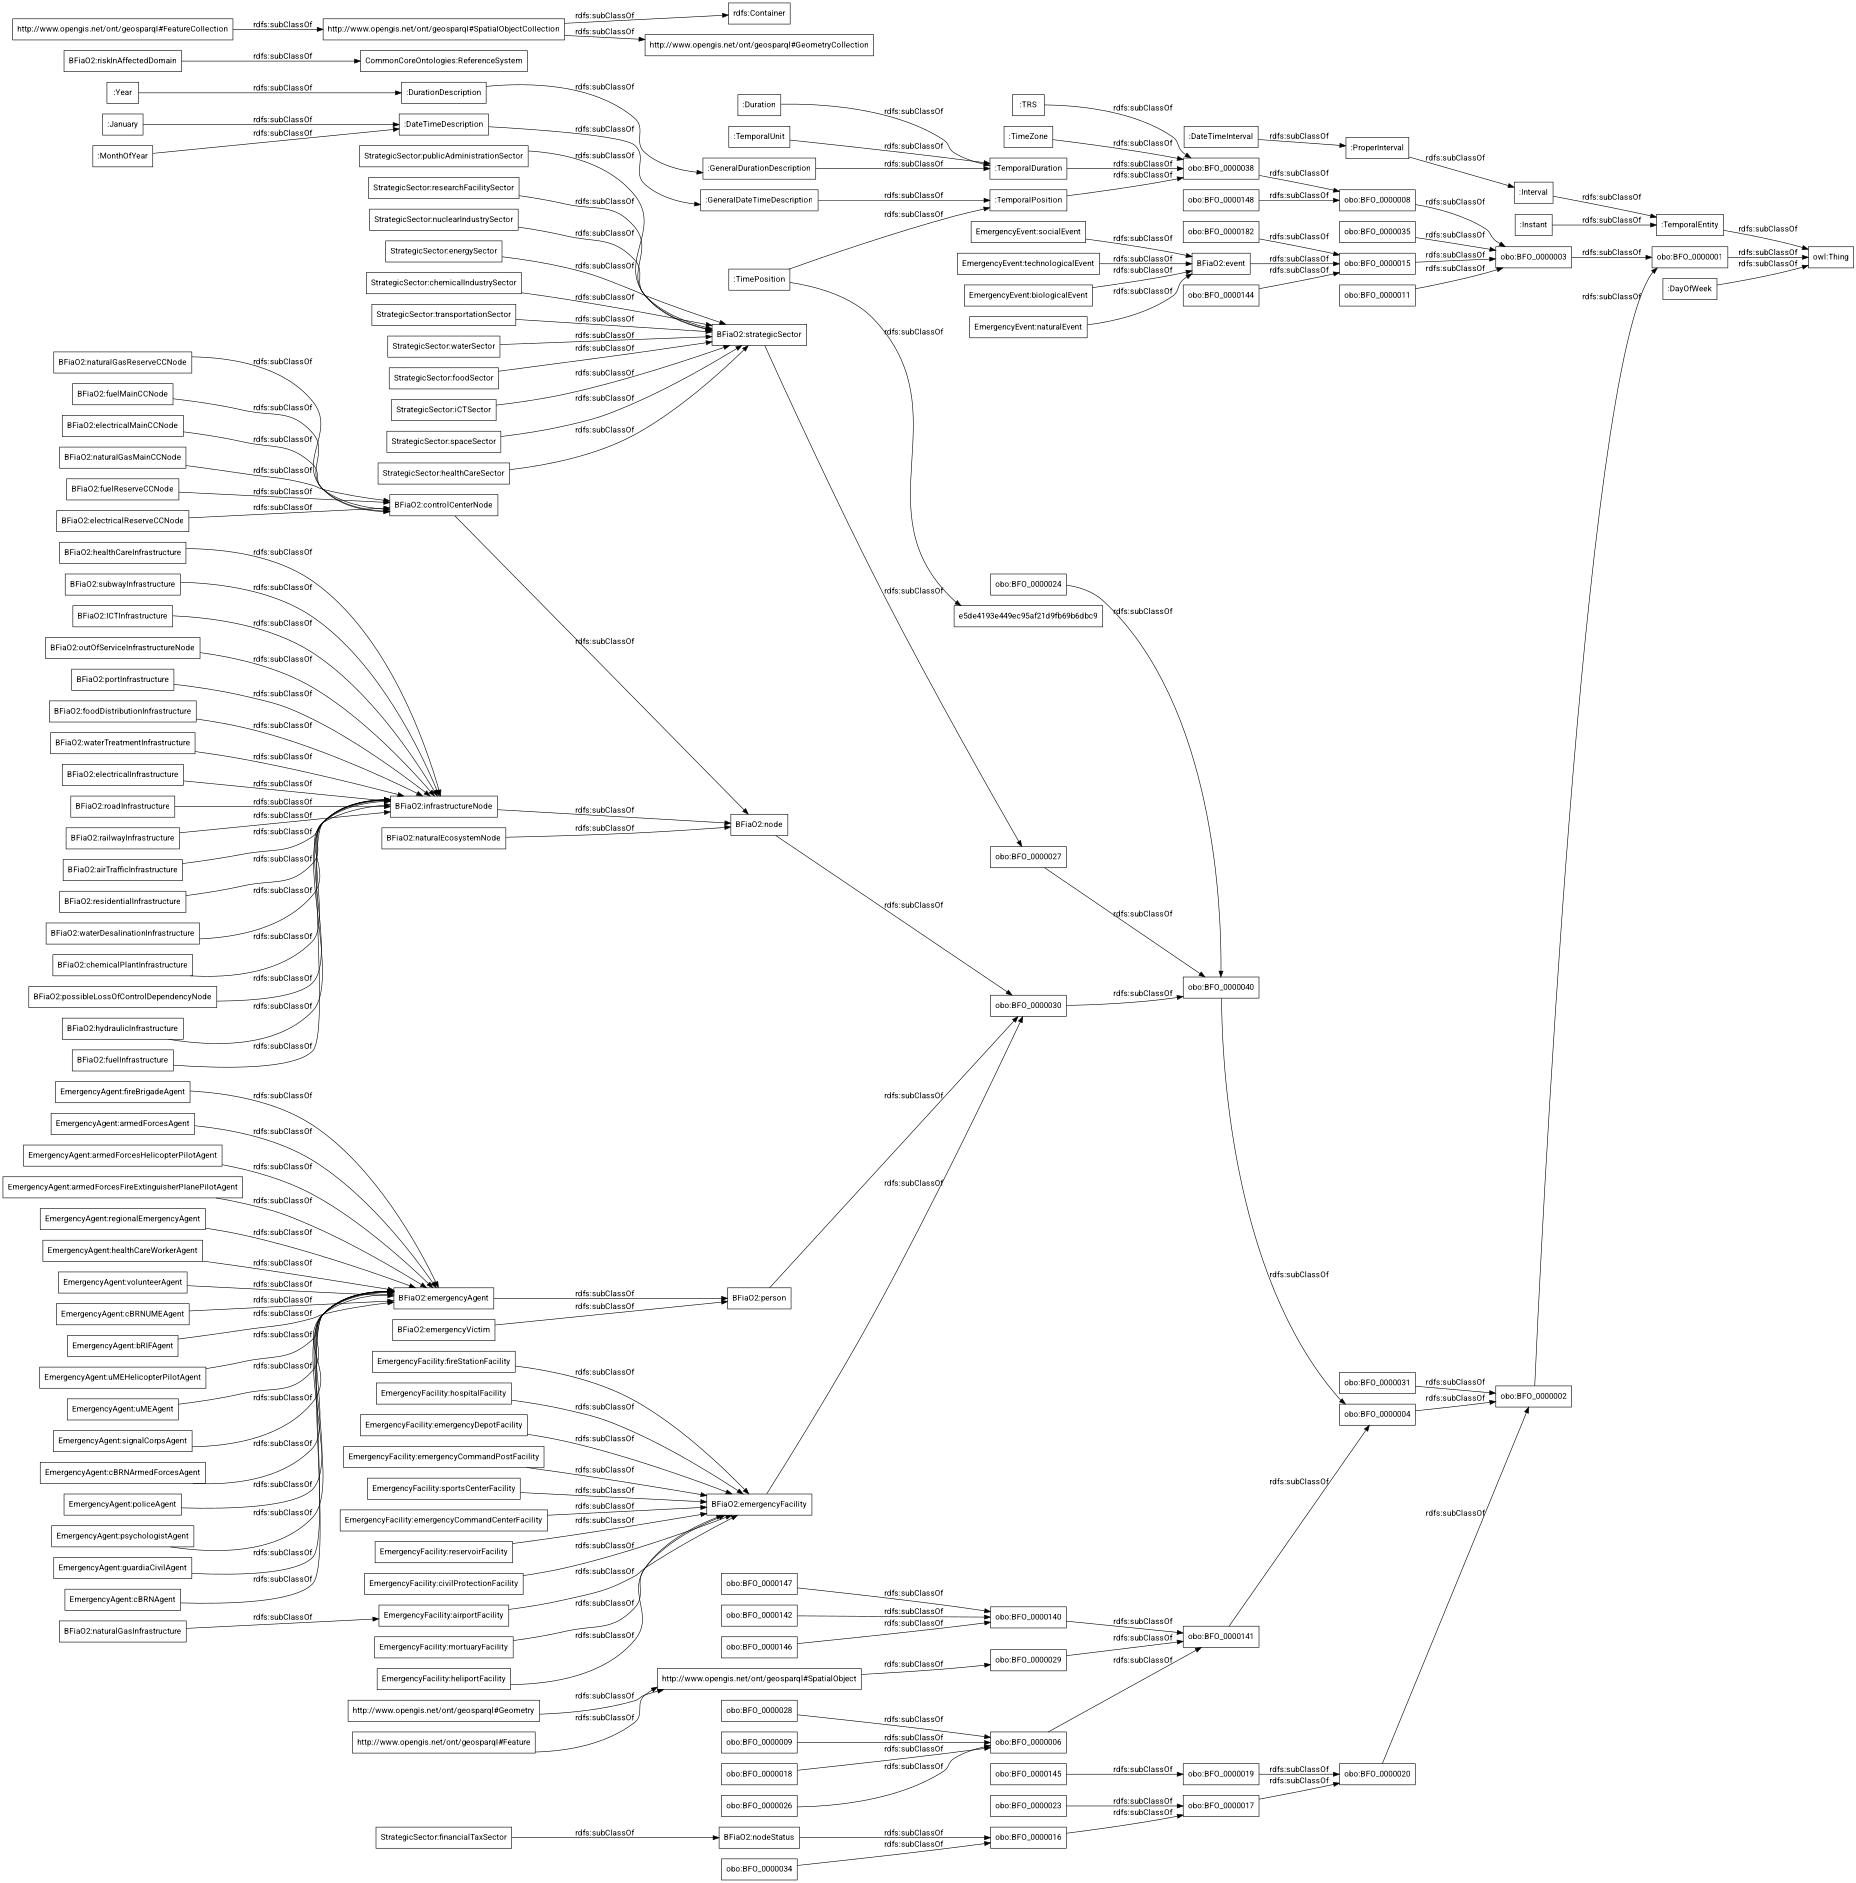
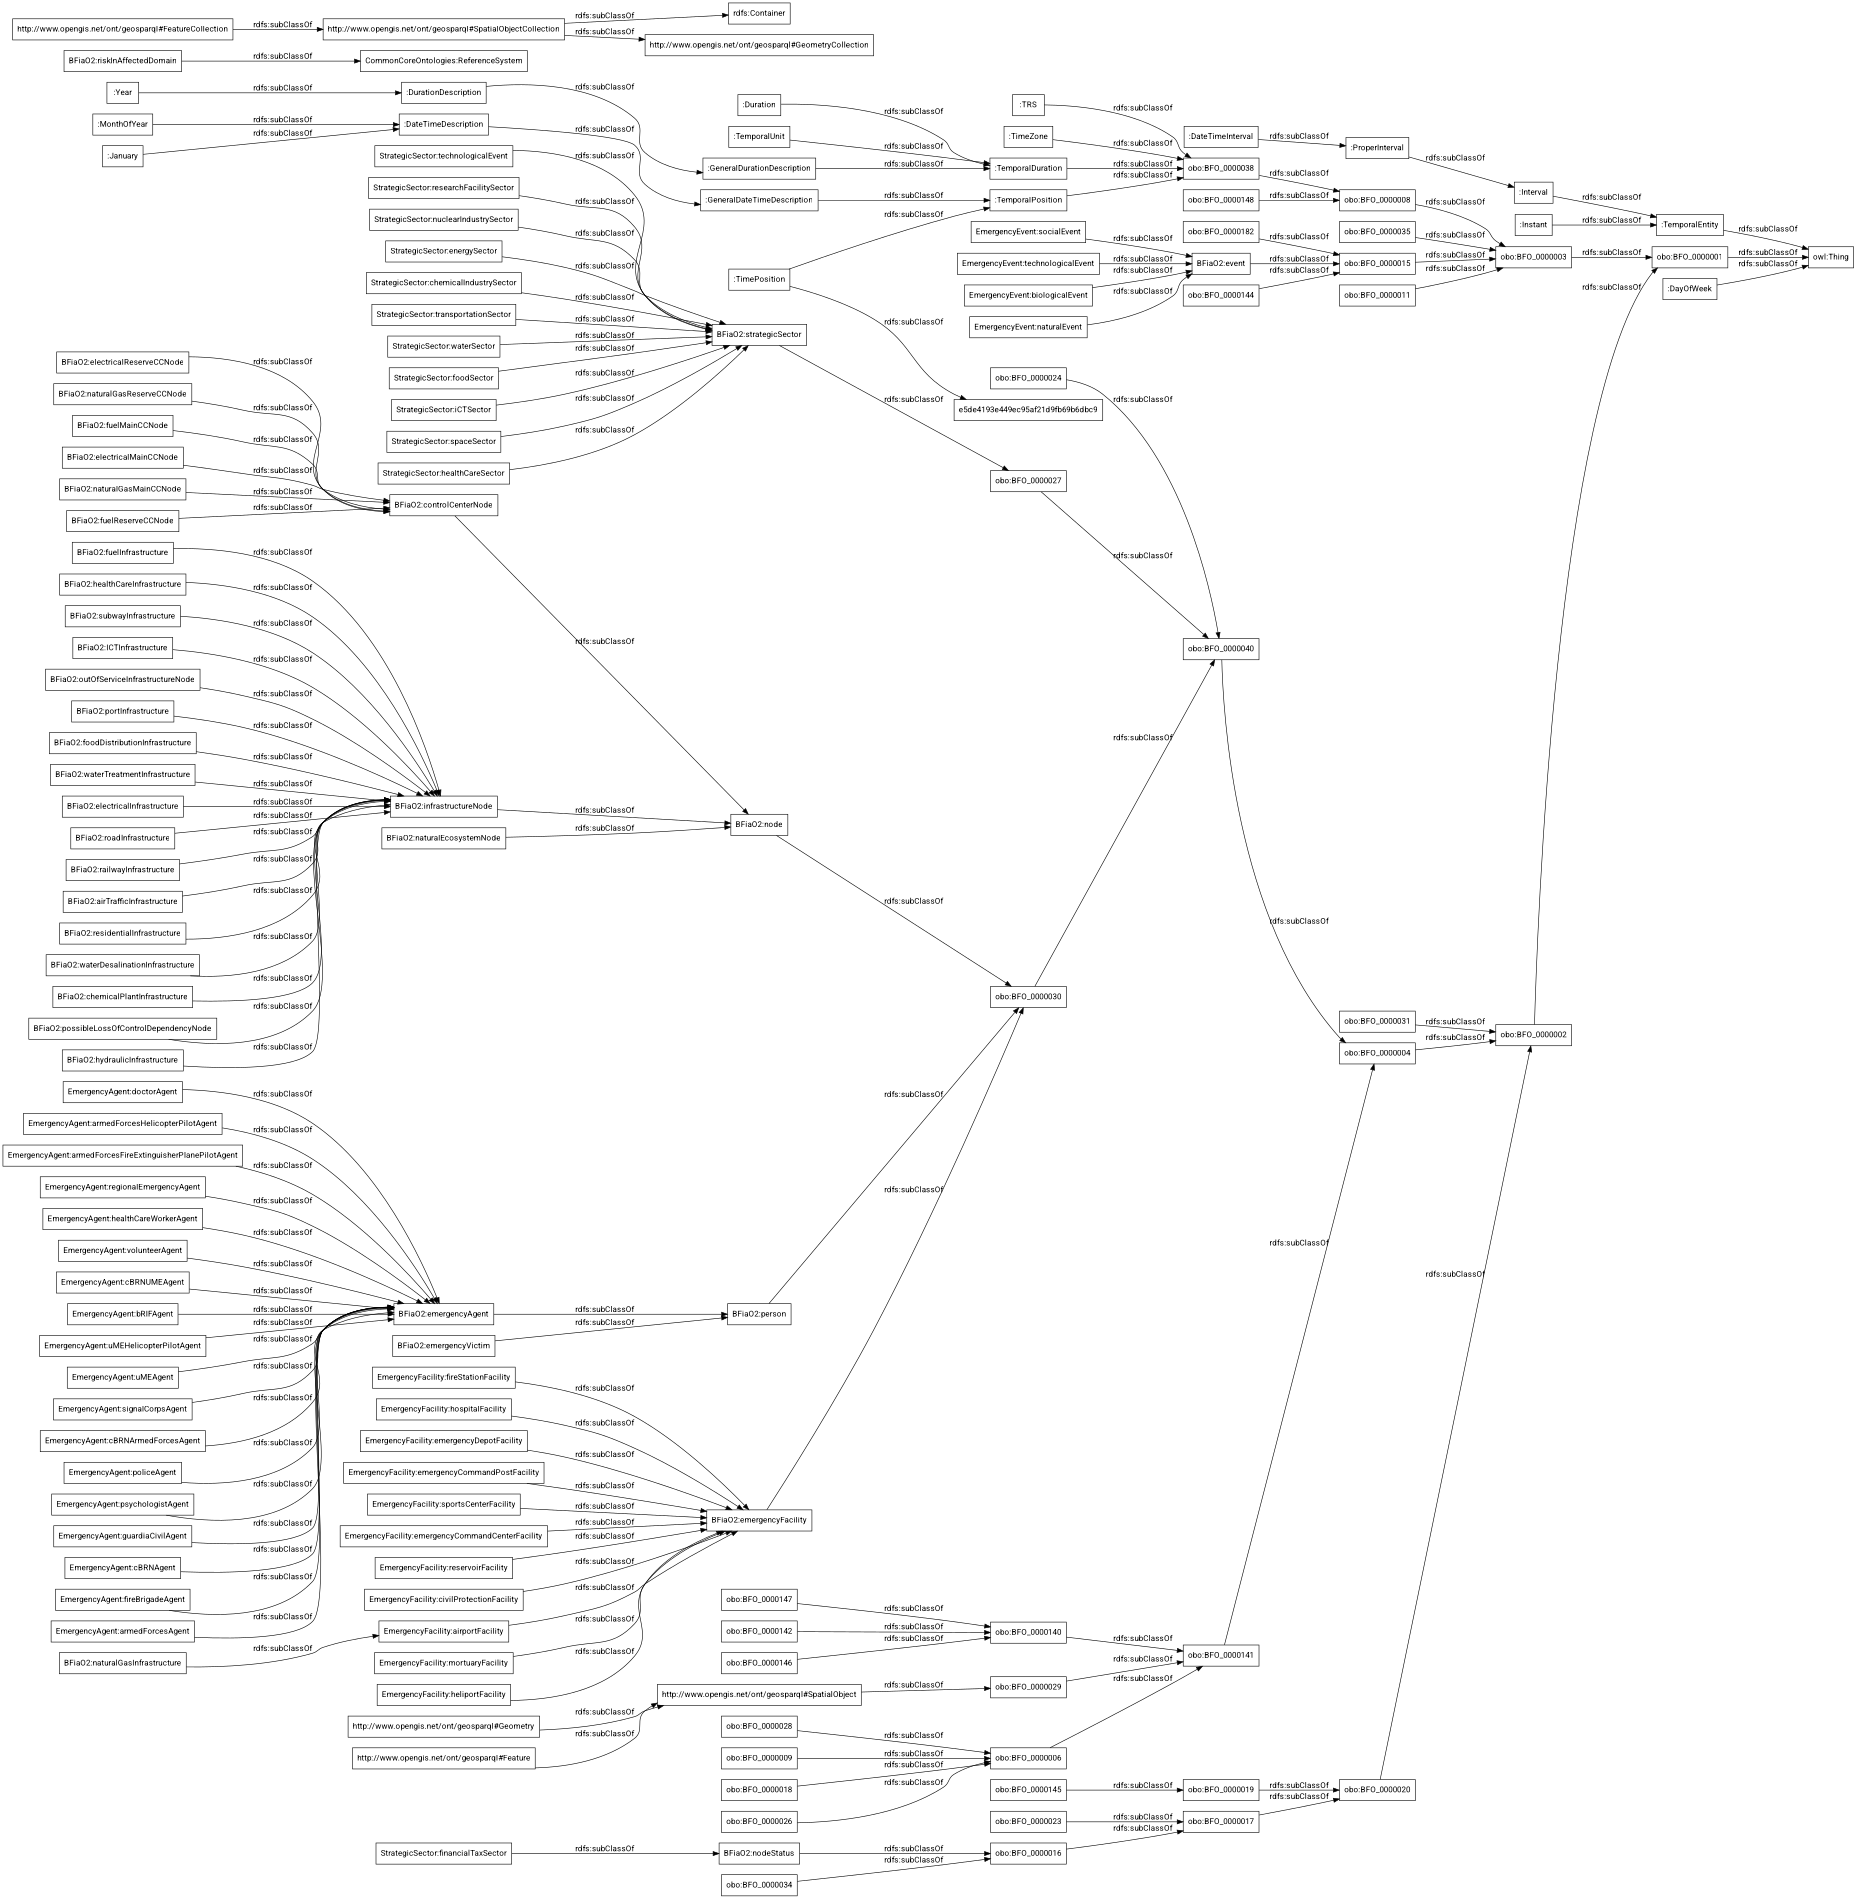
(444, 156) -> (444, 156)
none -> (123, 1092)
